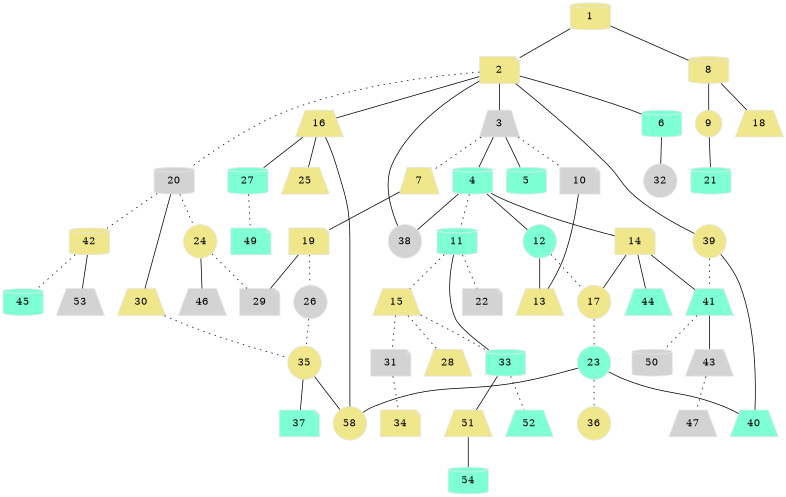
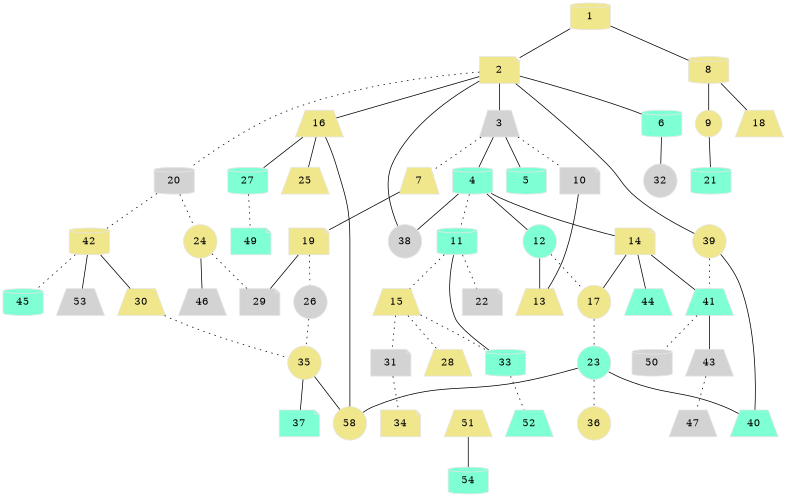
(158, 241) -> (115, 272)
(487, 393) -> none
